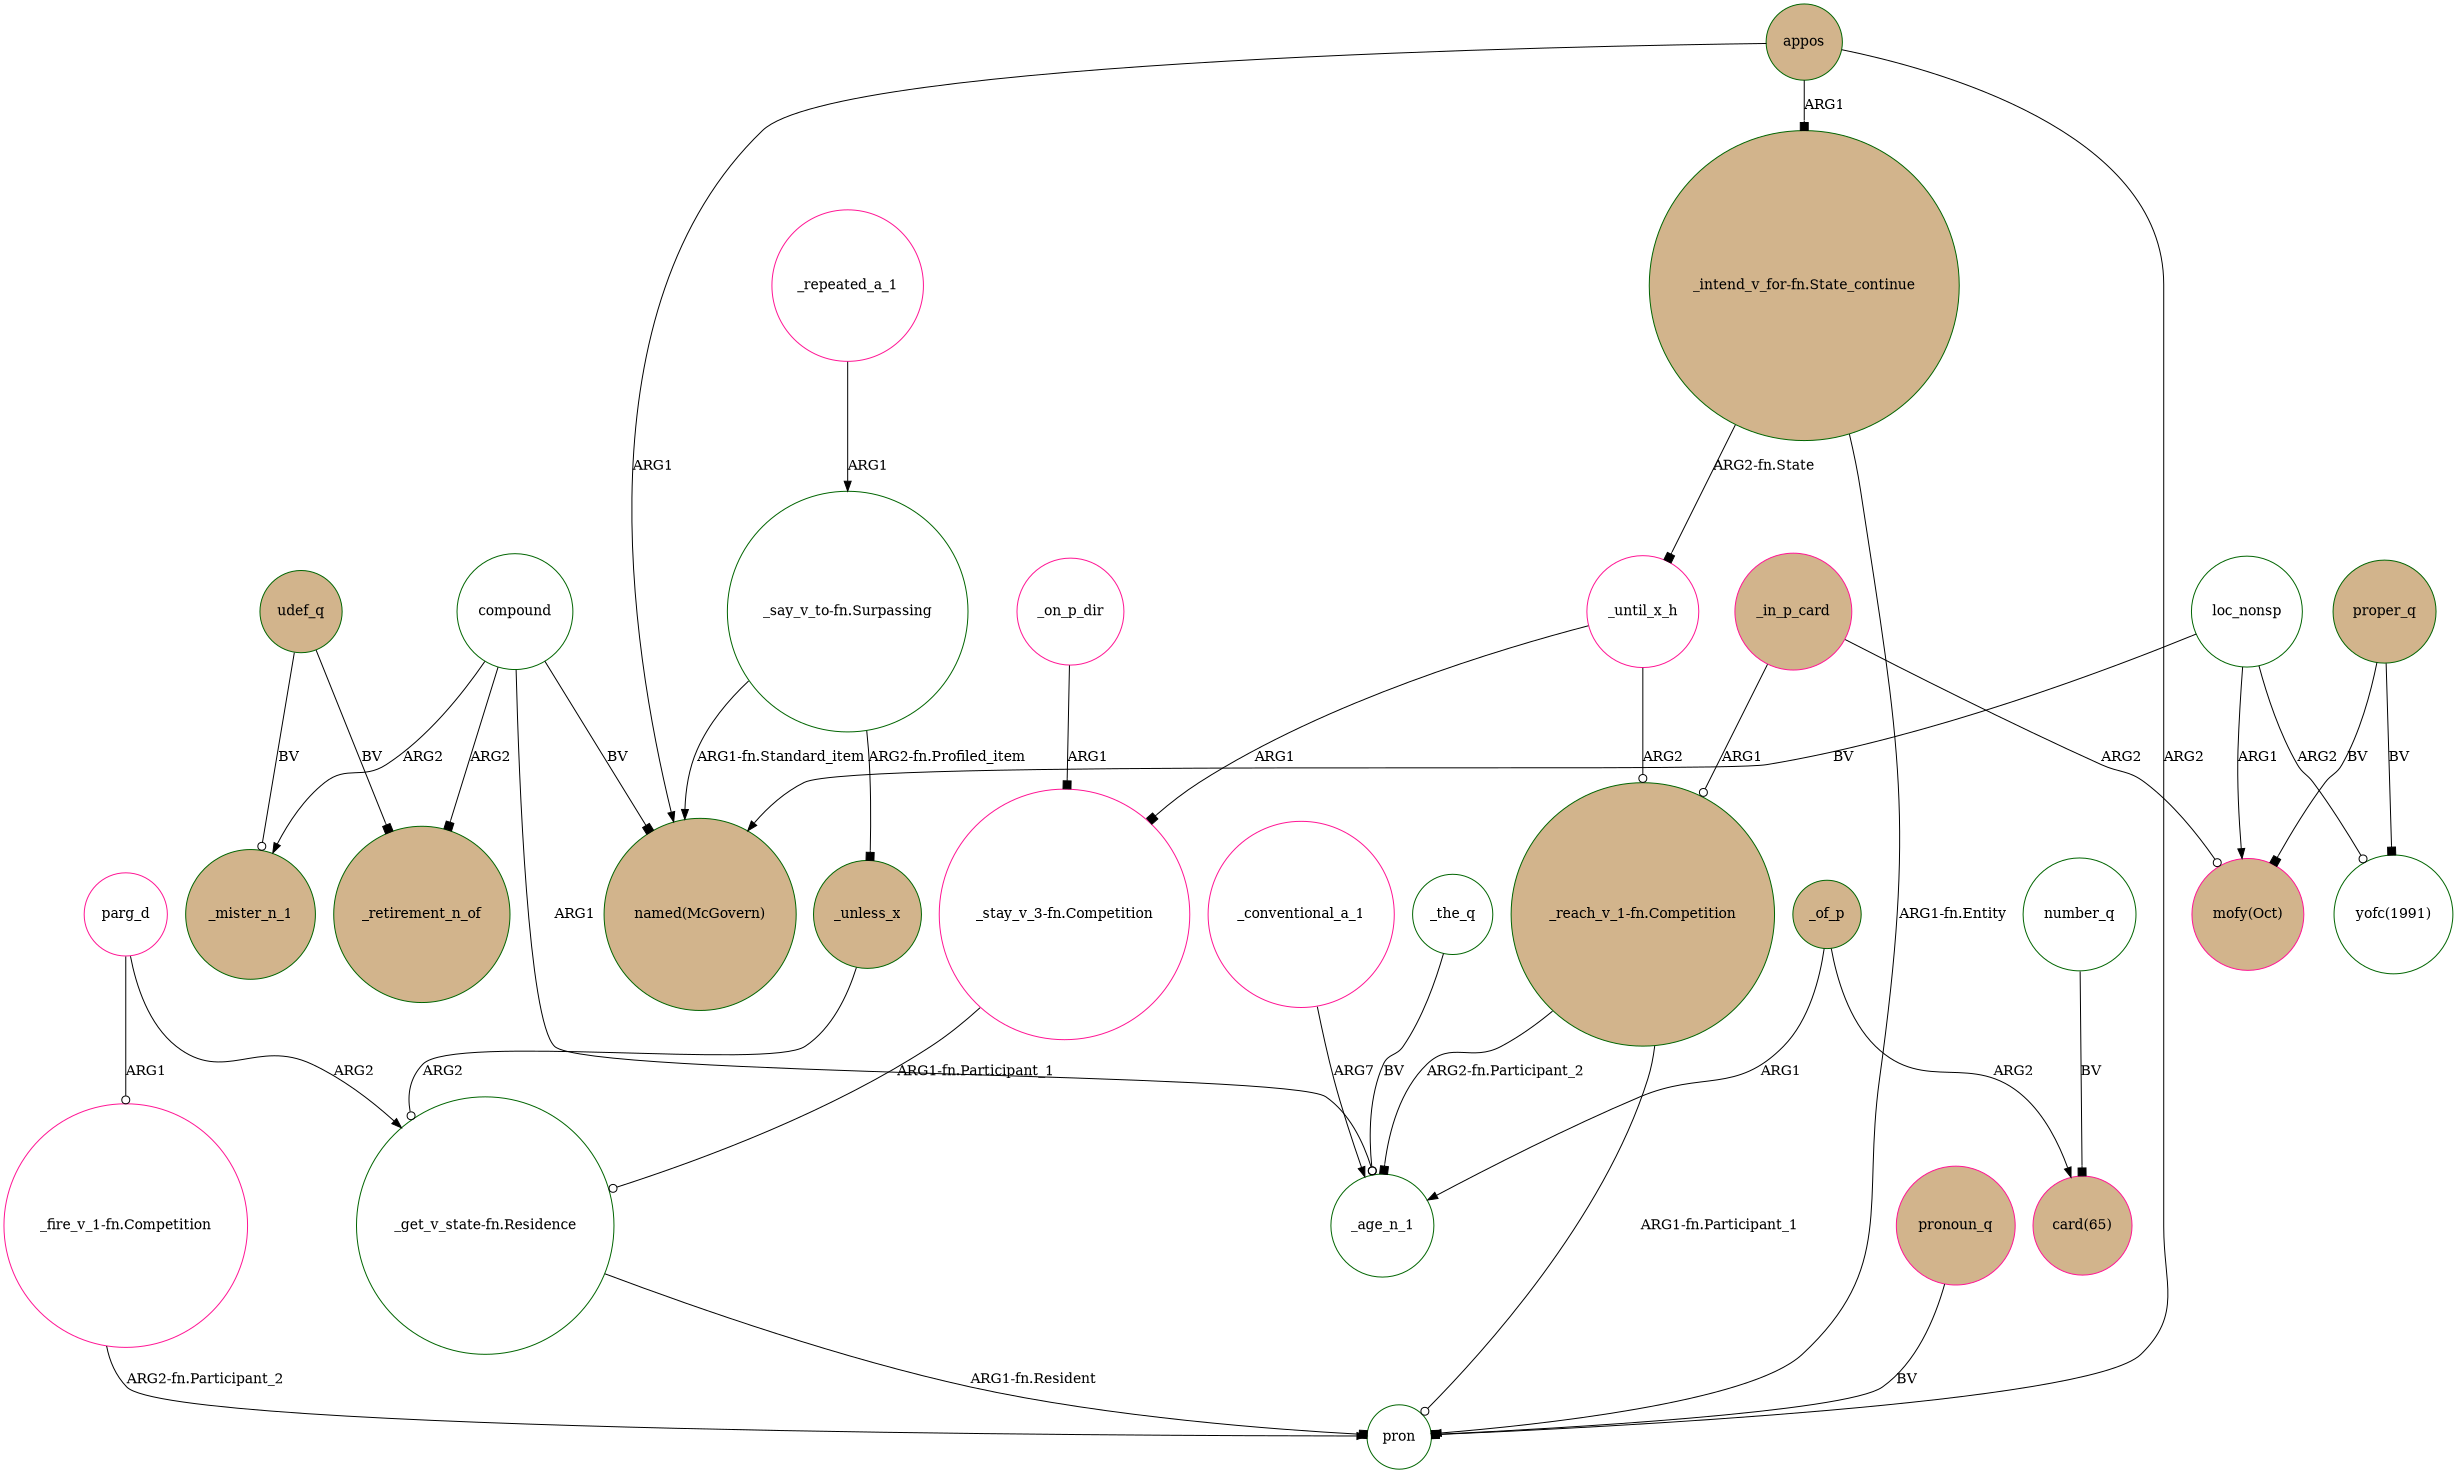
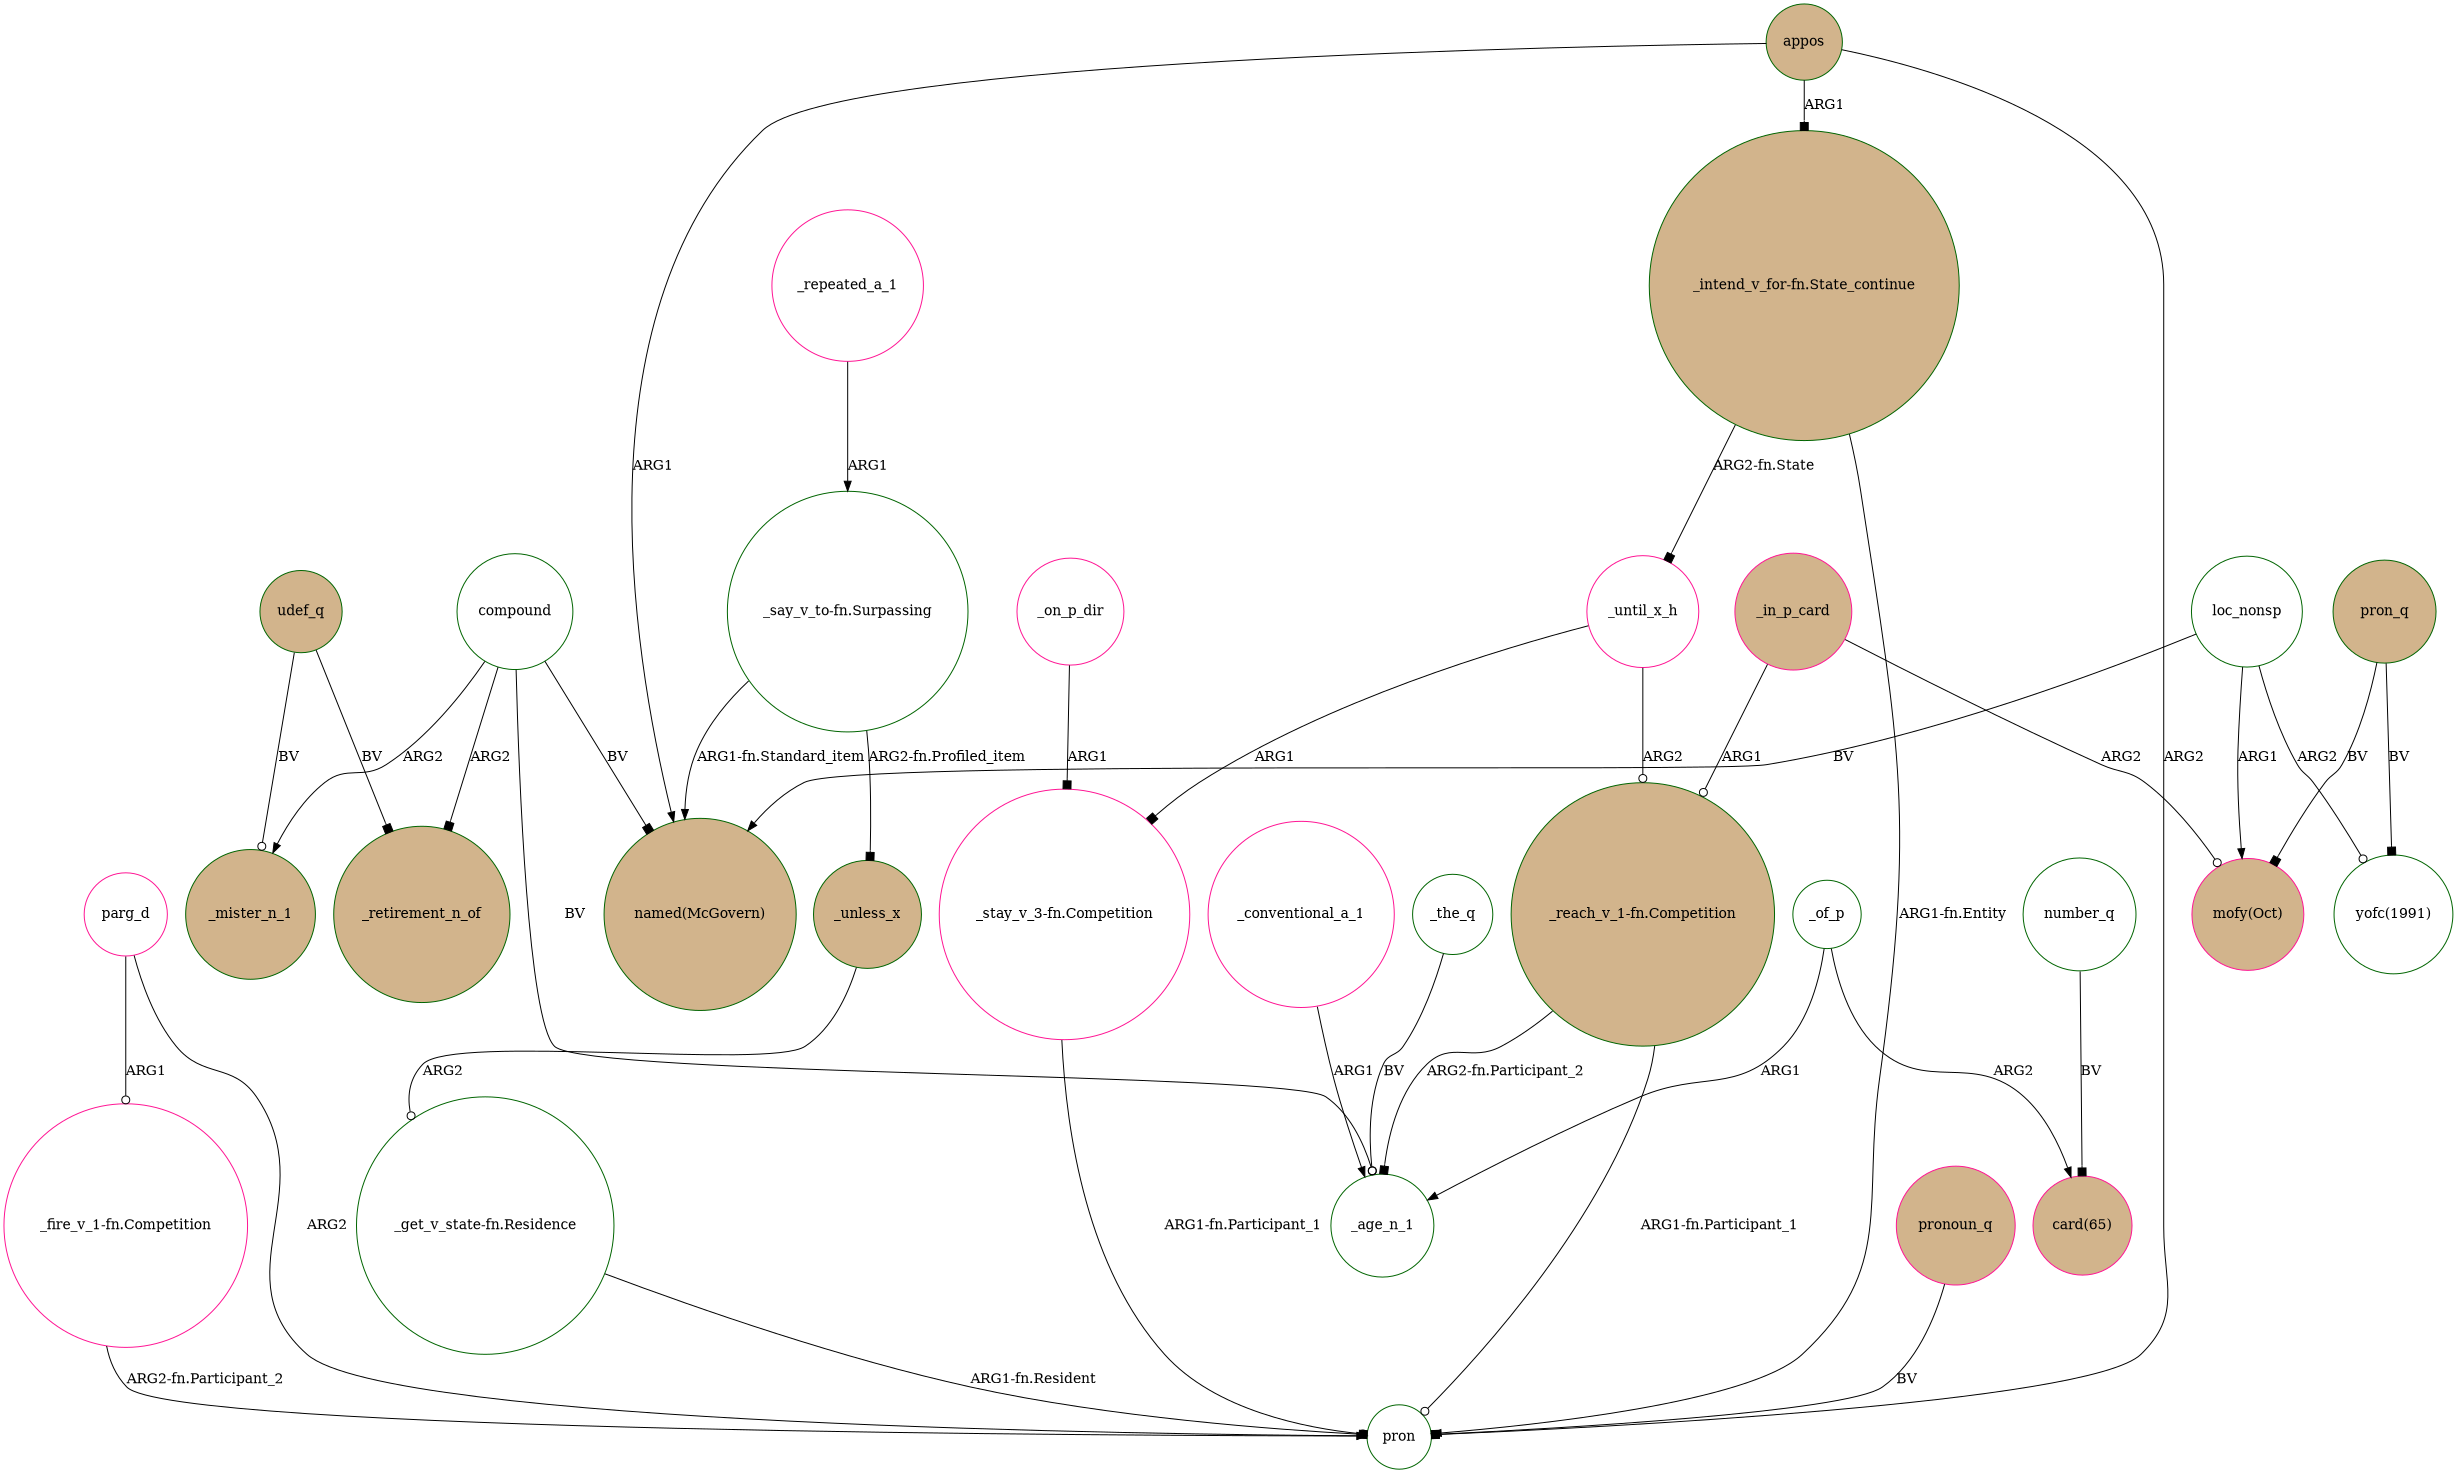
(2385, 612) -> (2385, 612)
(575, 914) -> (575, 914)
(1827, 914) -> (1827, 914)
(241, 1060) -> (594, 1408)
(1354, 1072) -> (1354, 1072)
(807, 1114) -> (1129, 1304)
